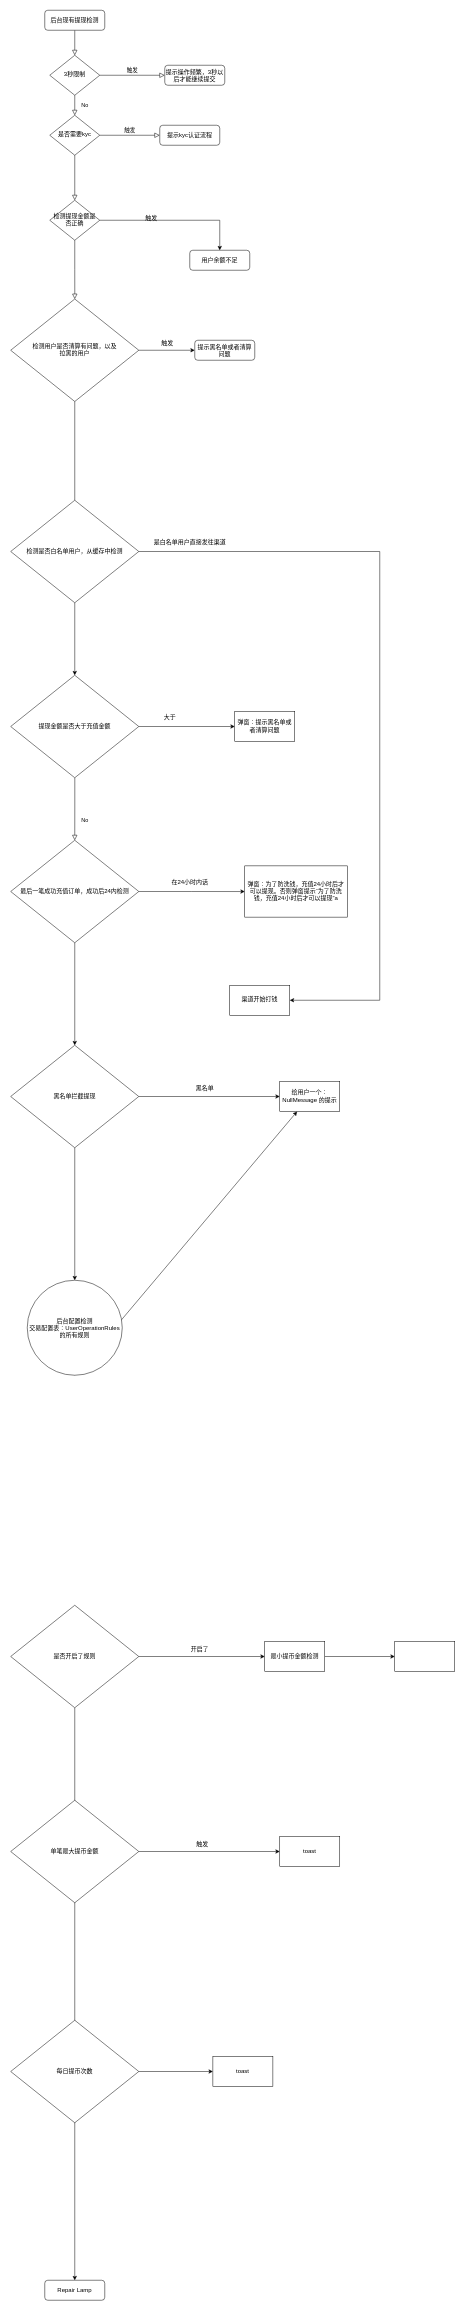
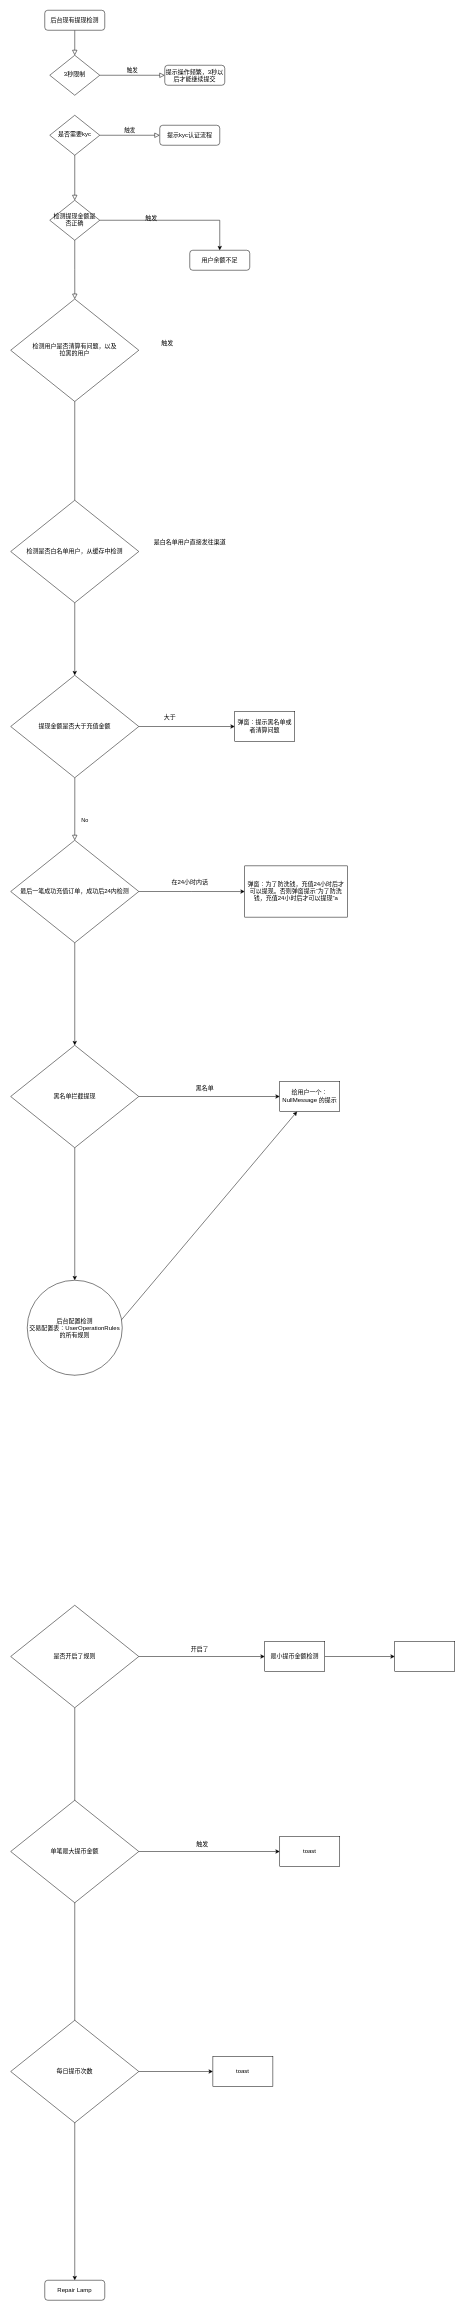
(75, 103) -> none
(190, 350) -> none
(225, 350) -> none
(260, 1000) -> none
(294, 1000) -> none
